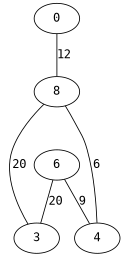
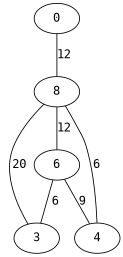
none -> (57, 128)
(56, 202) -> (56, 202)
